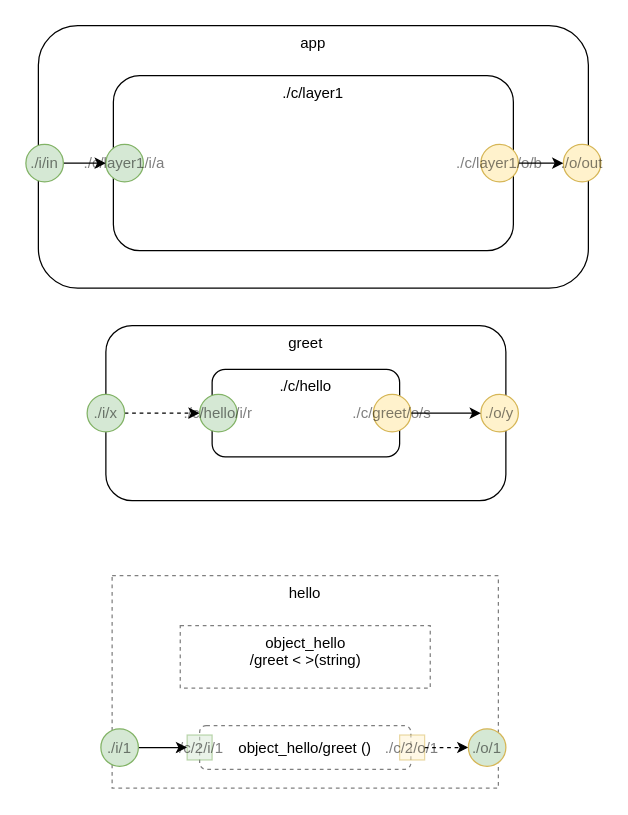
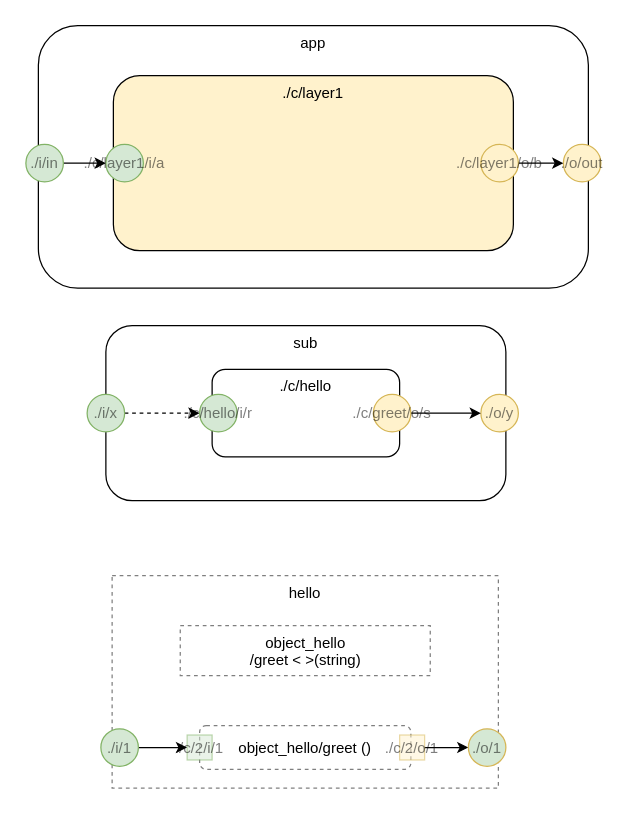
(313, 163) -> (313, 163)
(306, 343) -> (306, 343)
(305, 657) -> (305, 651)
(444, 748) -> (444, 748)
